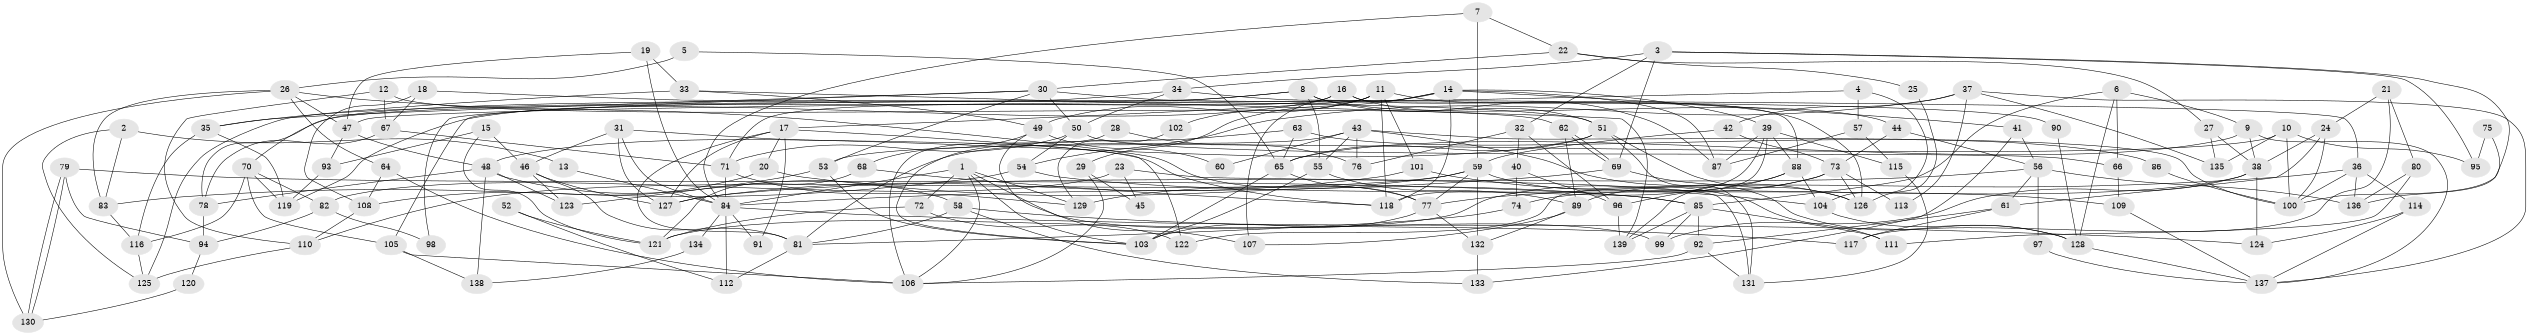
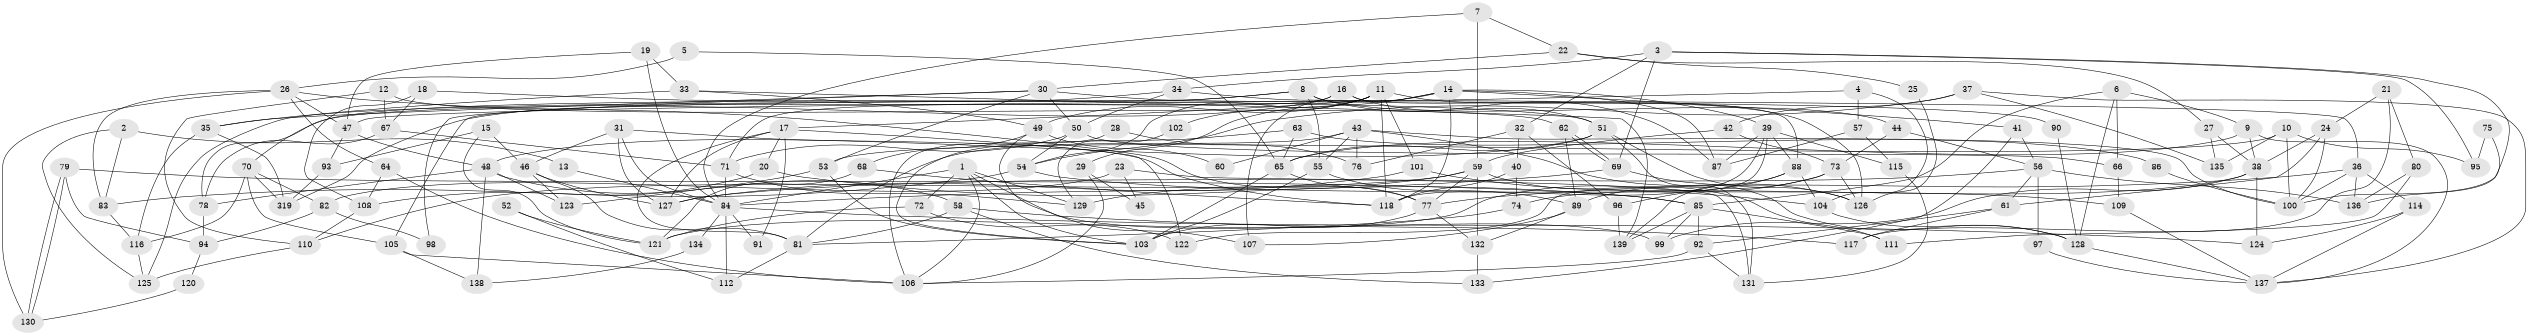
none -> (1155, 120)
(1567, 187) -> (1452, 187)
(285, 206) -> (285, 206)
(1901, 206) -> none
